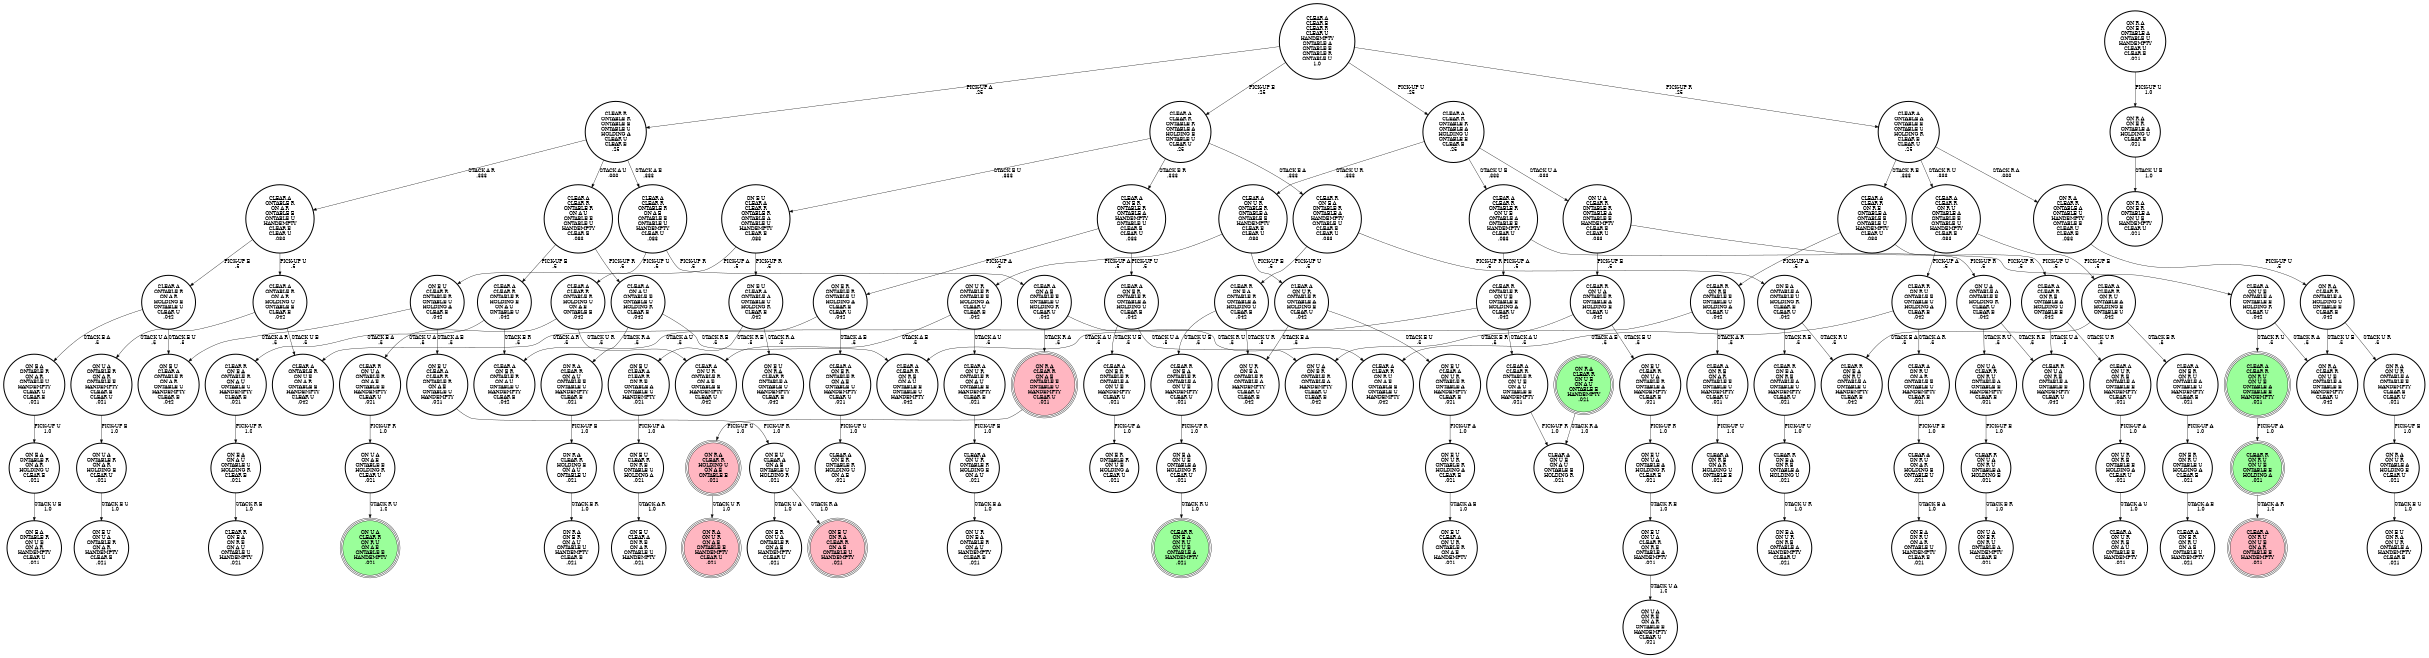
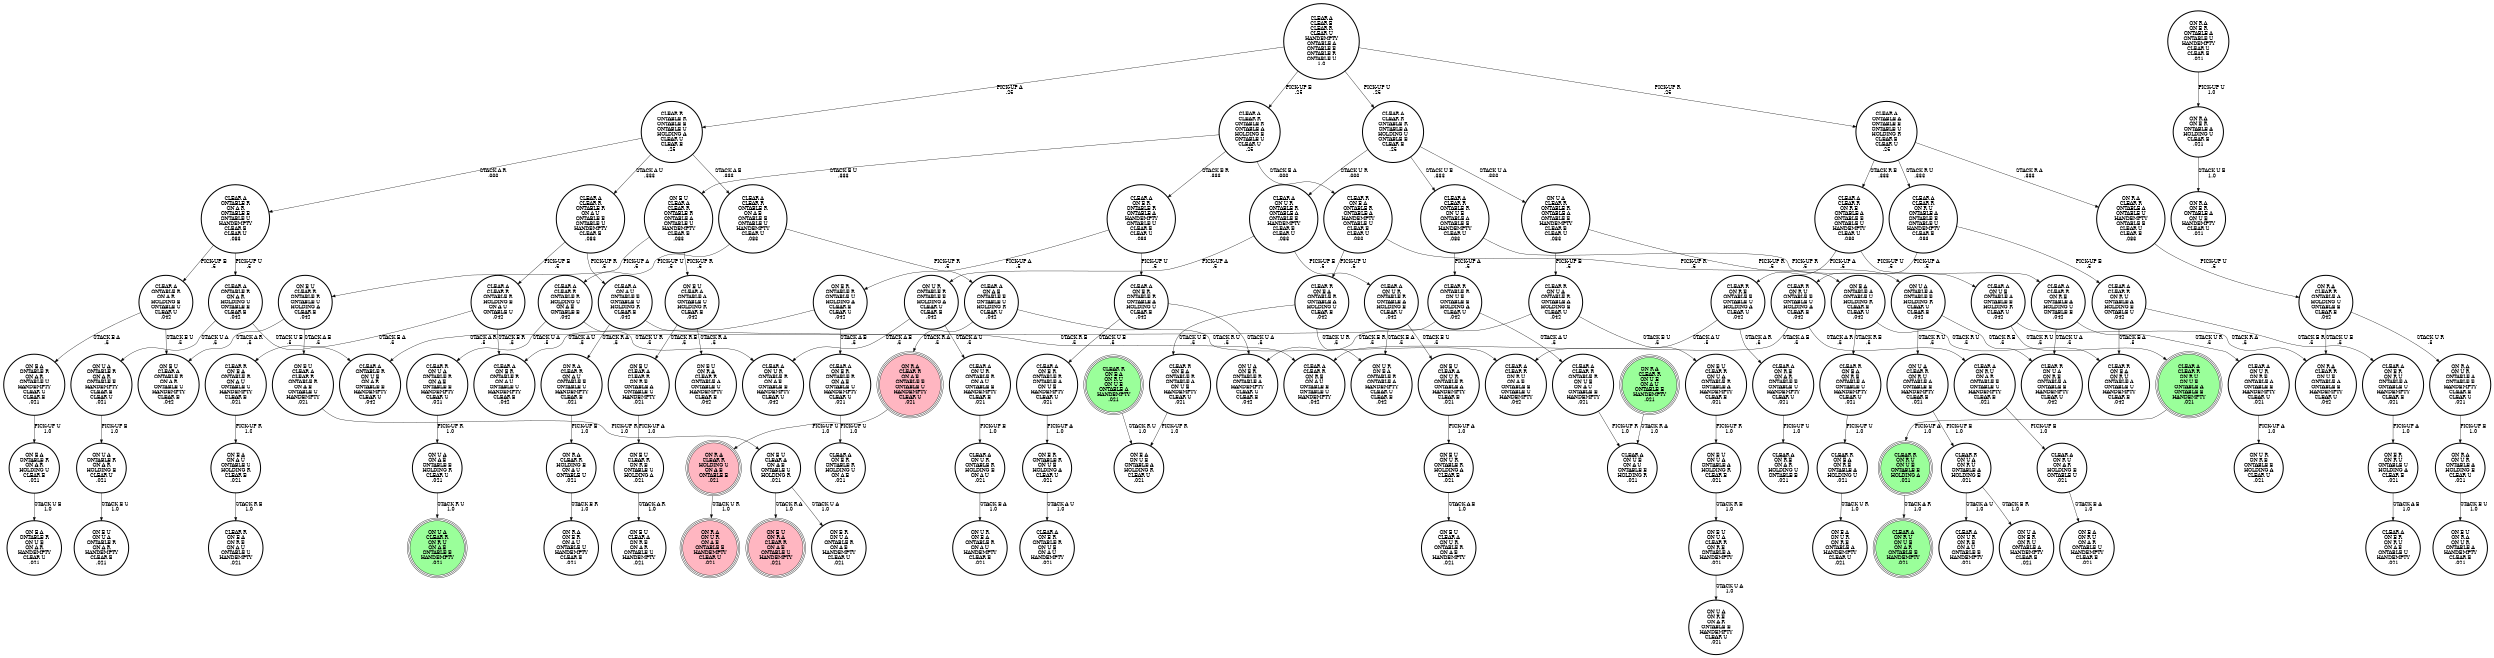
(1181, 504) -> (1126, 427)
(2120, 505) -> (1966, 505)
none -> (1047, 548)
(2257, 548) -> (1903, 548)
